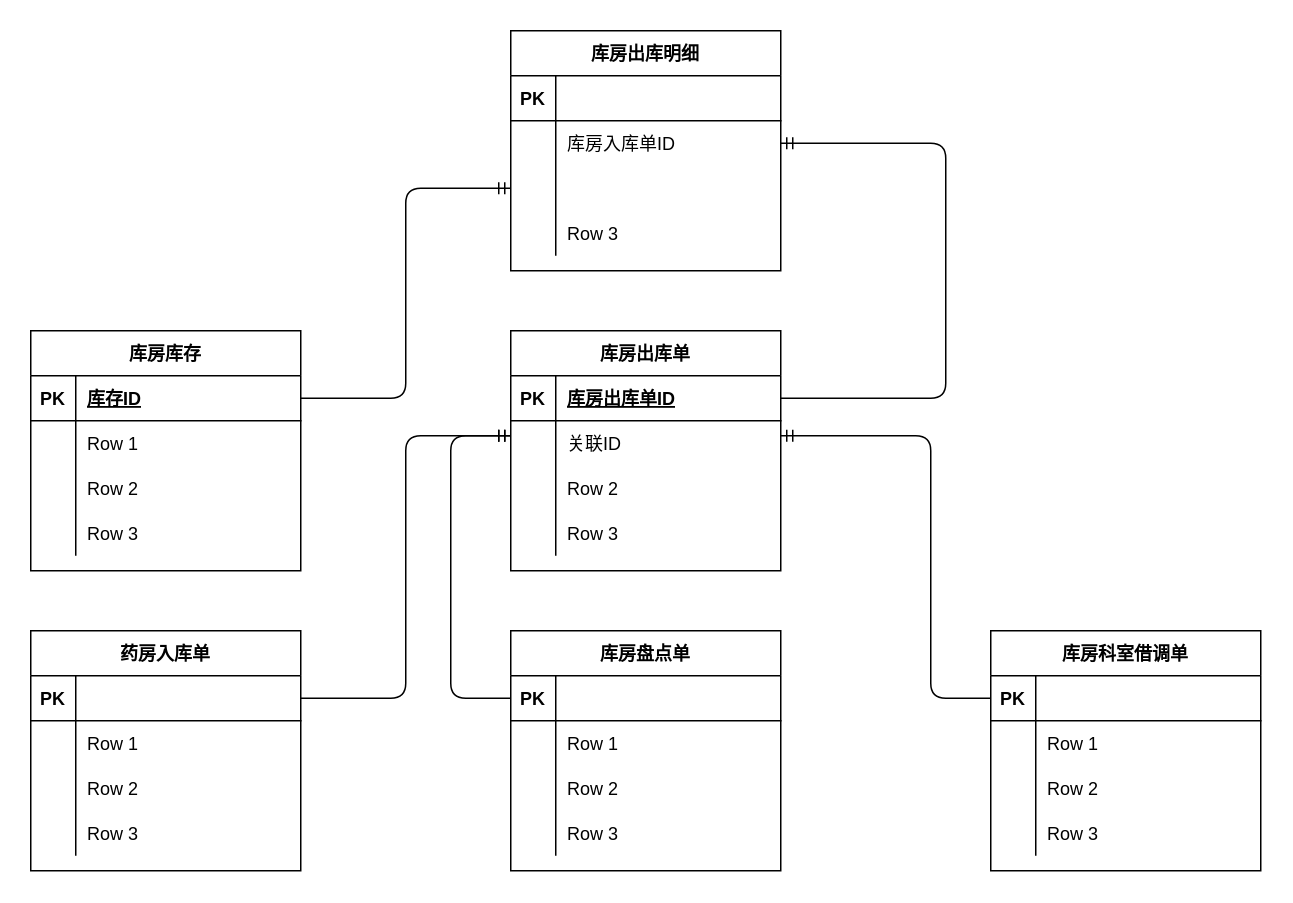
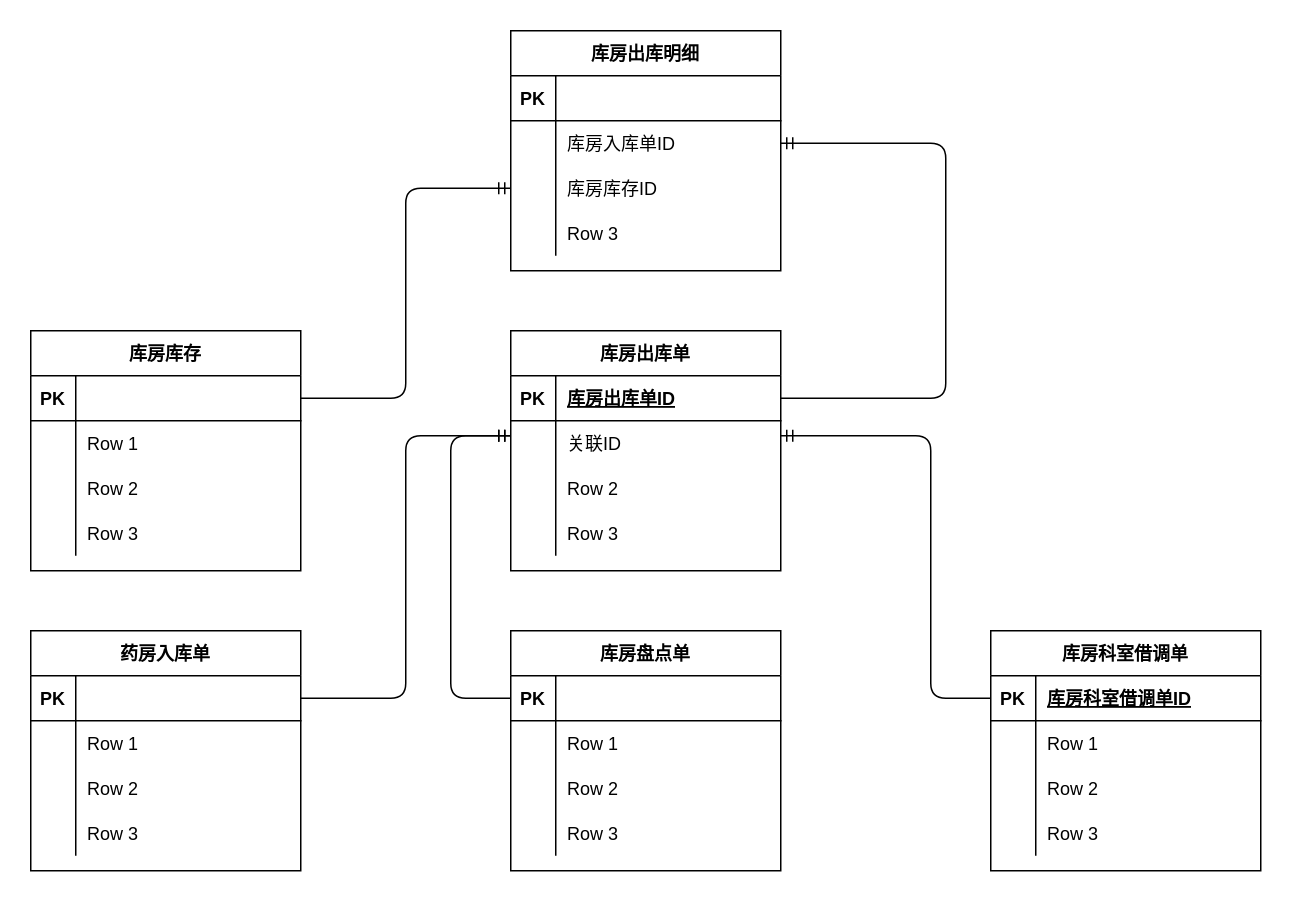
none -> (668, 188)
(188, 398) -> none
none -> (1148, 698)
